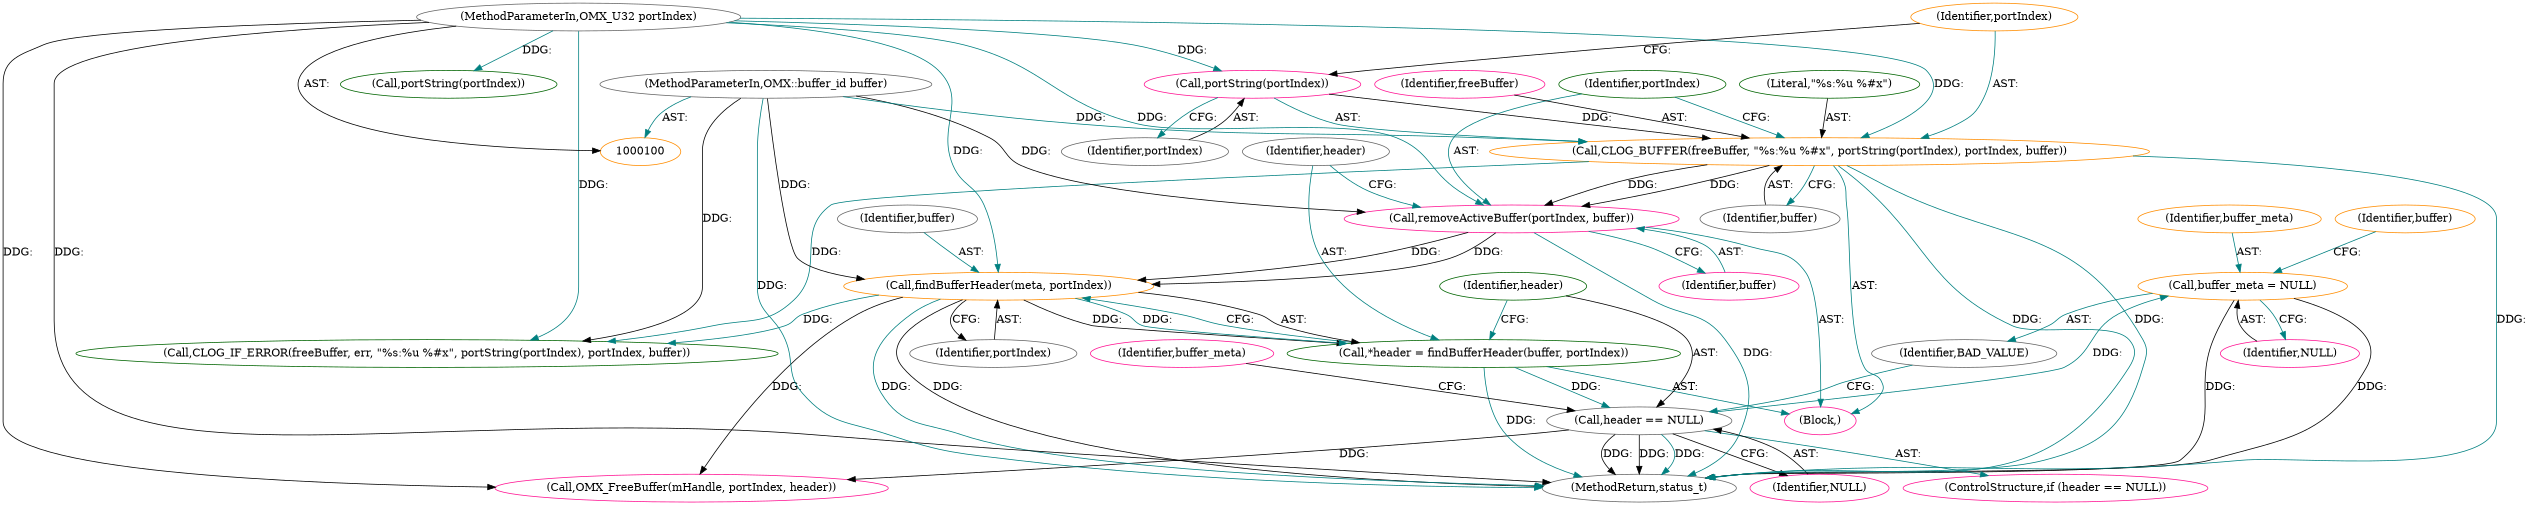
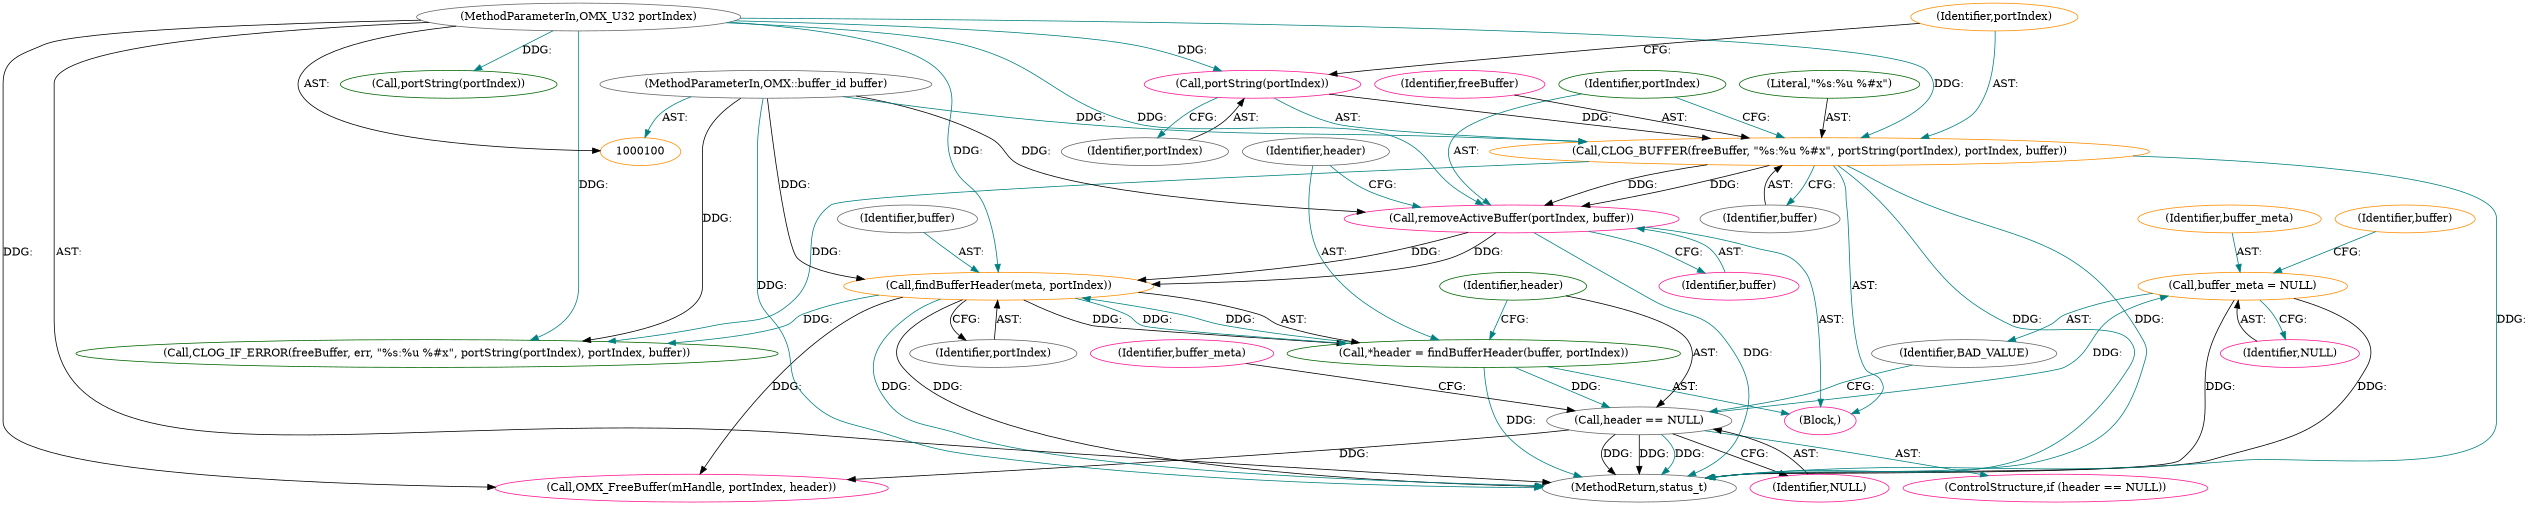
(71, 253) -> (71, 253)
(1242, 320) -> (1242, 320)
